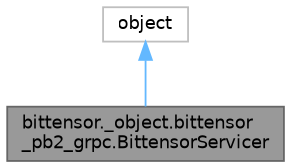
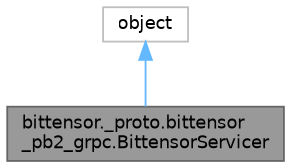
(146, 134) -> (146, 134)
